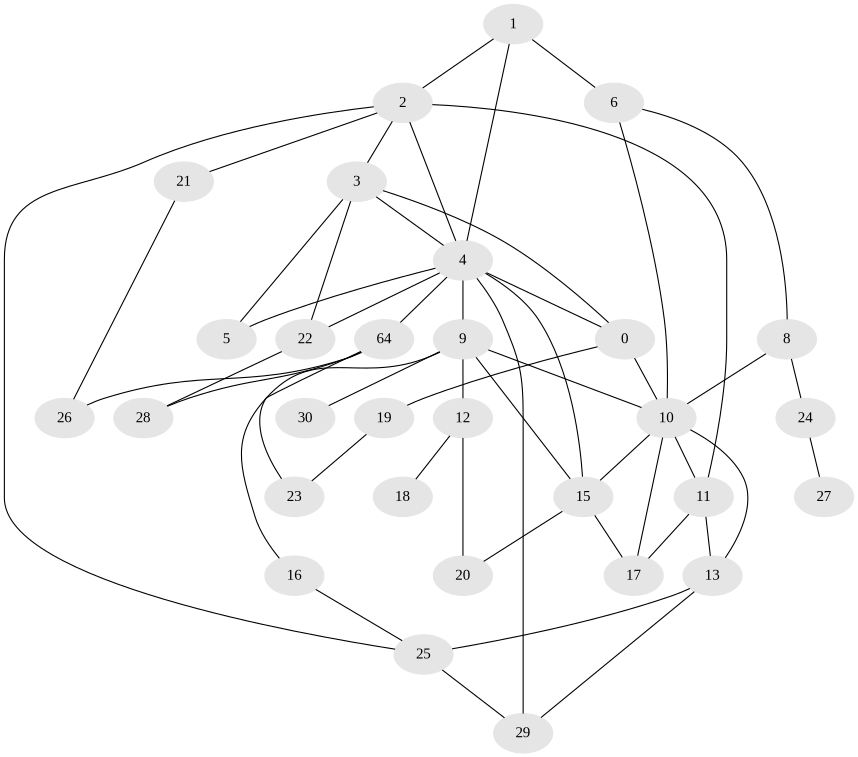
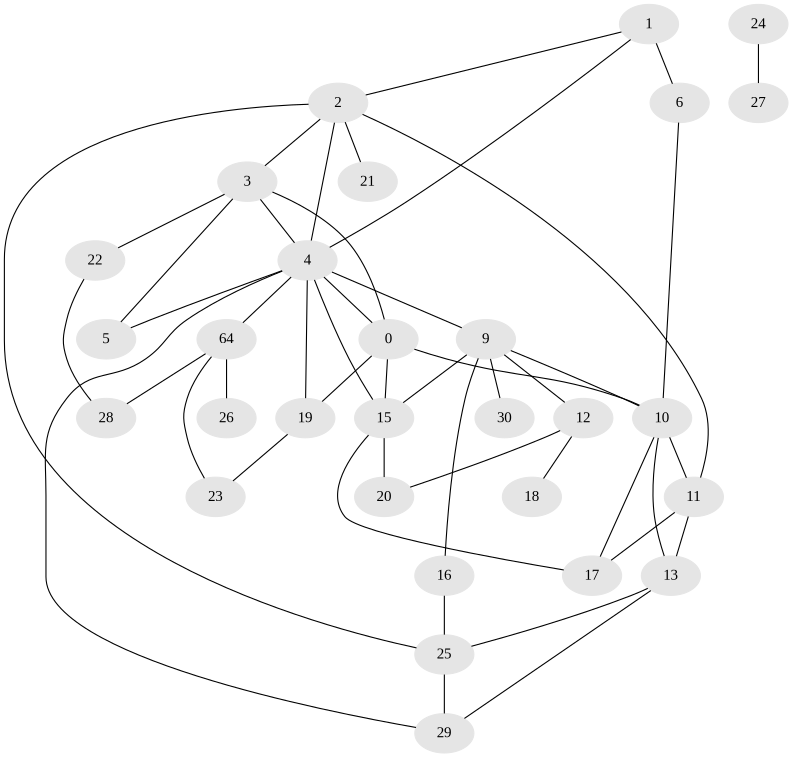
(124, 300) -> none
(384, 300) -> (306, 339)
(787, 339) -> none
(625, 457) -> (386, 379)
